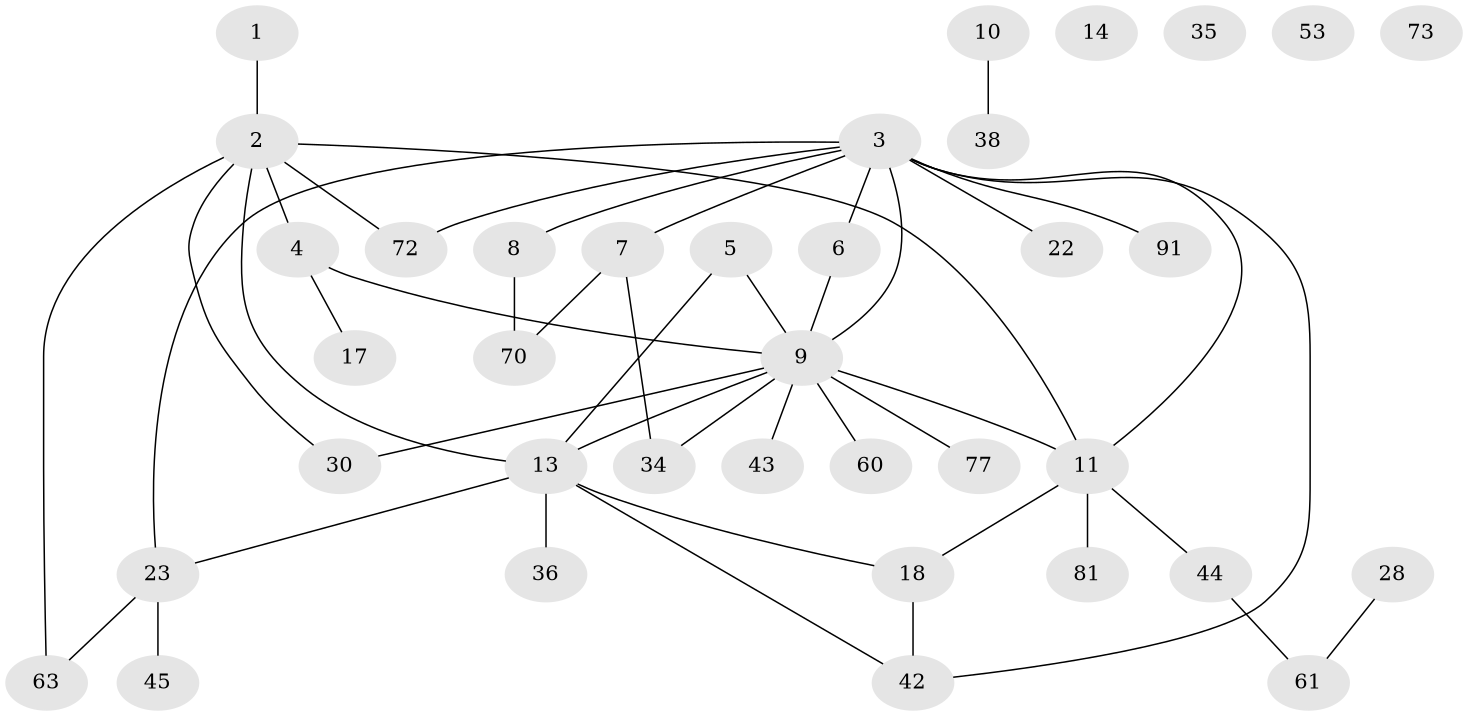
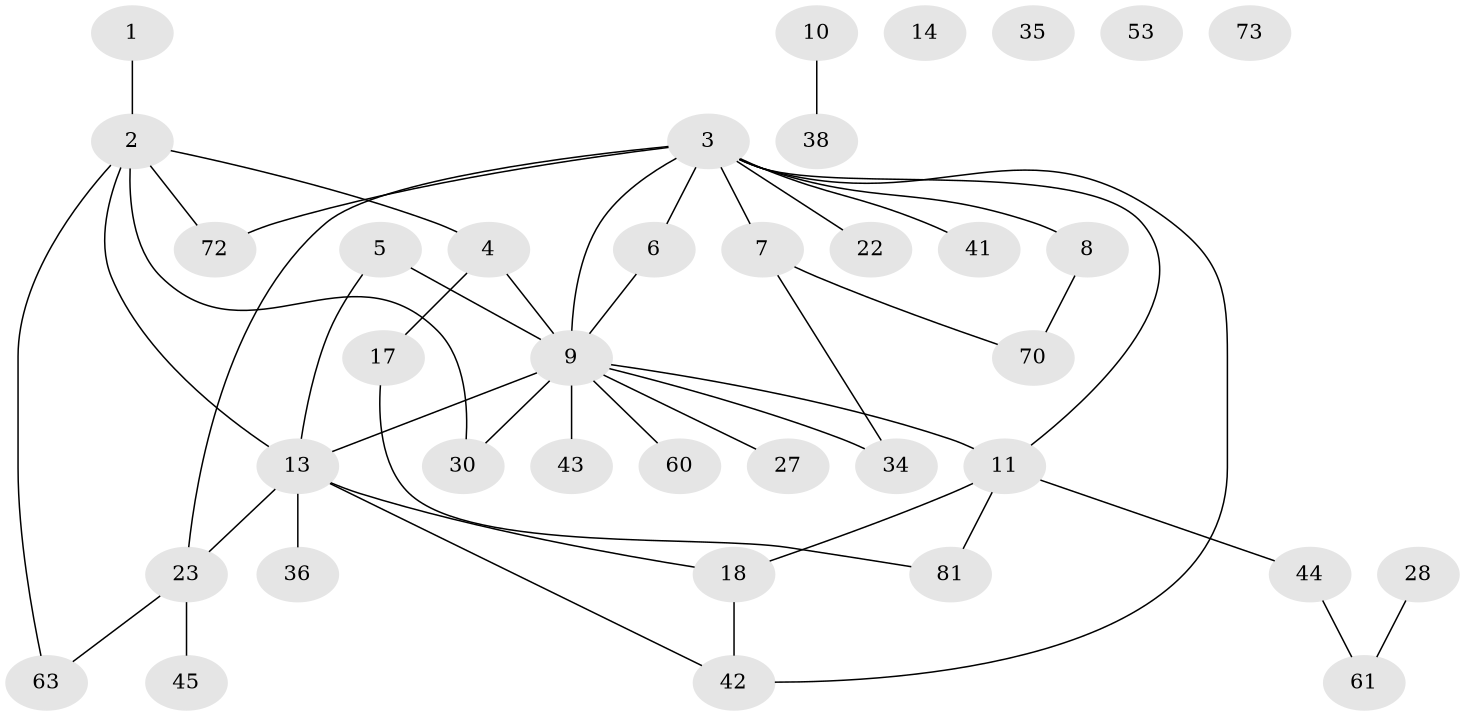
(785, 189) -> none
(1170, 250) -> (979, 250)
(979, 466) -> (788, 466)
none -> (599, 538)
